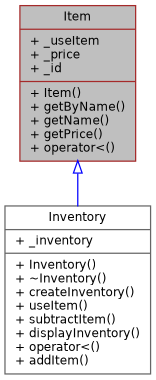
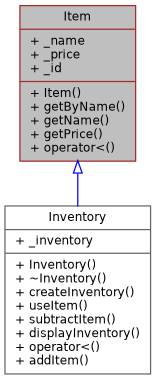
(65, 41) -> (58, 41)
